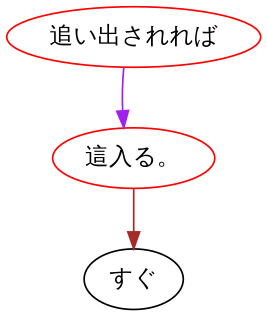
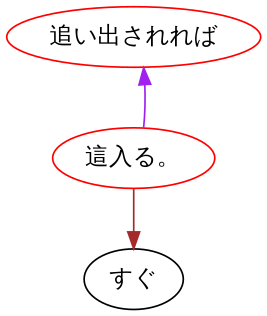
(122, 89) -> (145, 106)
